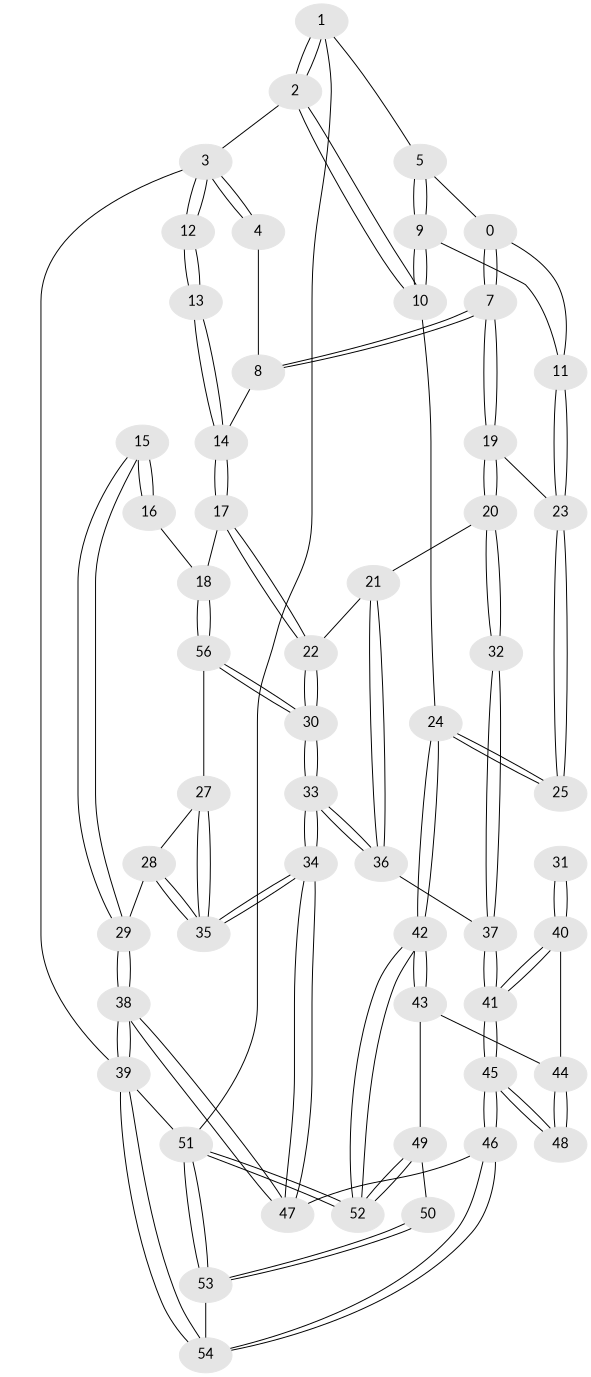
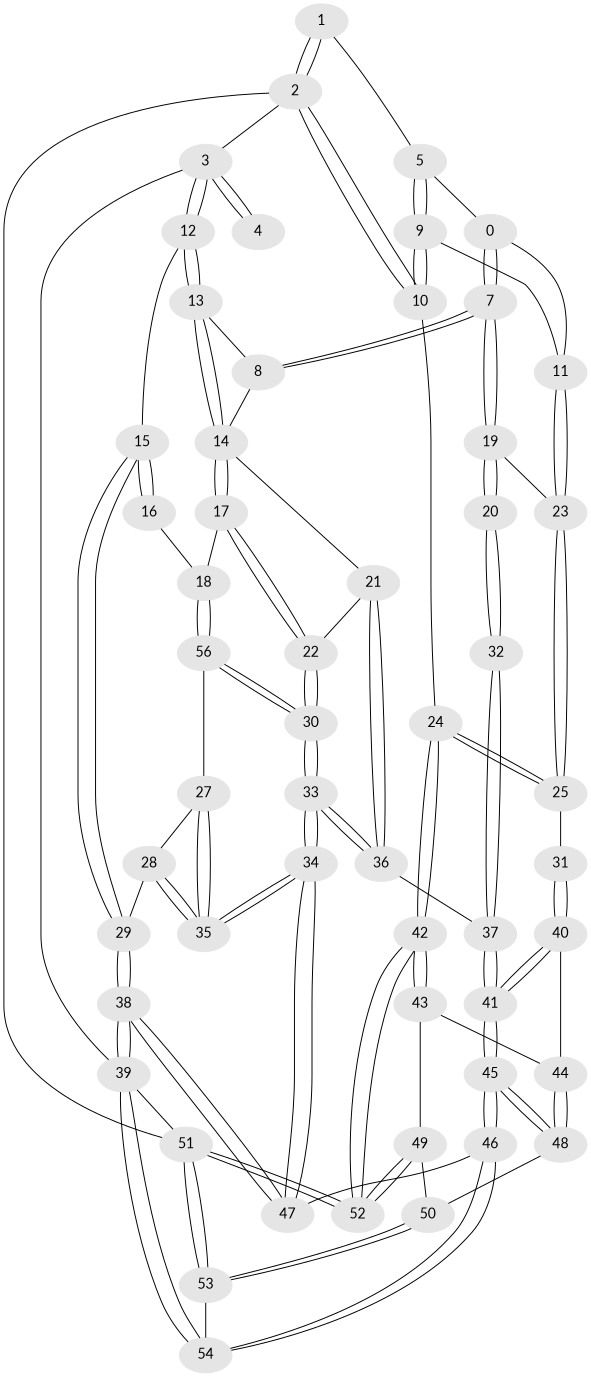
(258, 302) -> (227, 337)
none -> (150, 334)
(438, 545) -> (297, 513)
(292, 592) -> (4, 565)
none -> (561, 829)
none -> (501, 1176)
